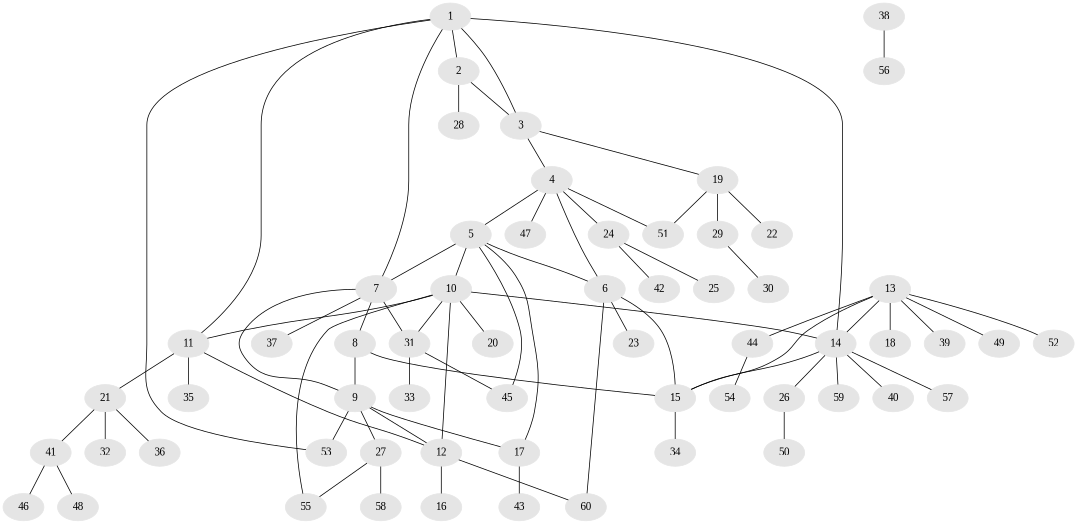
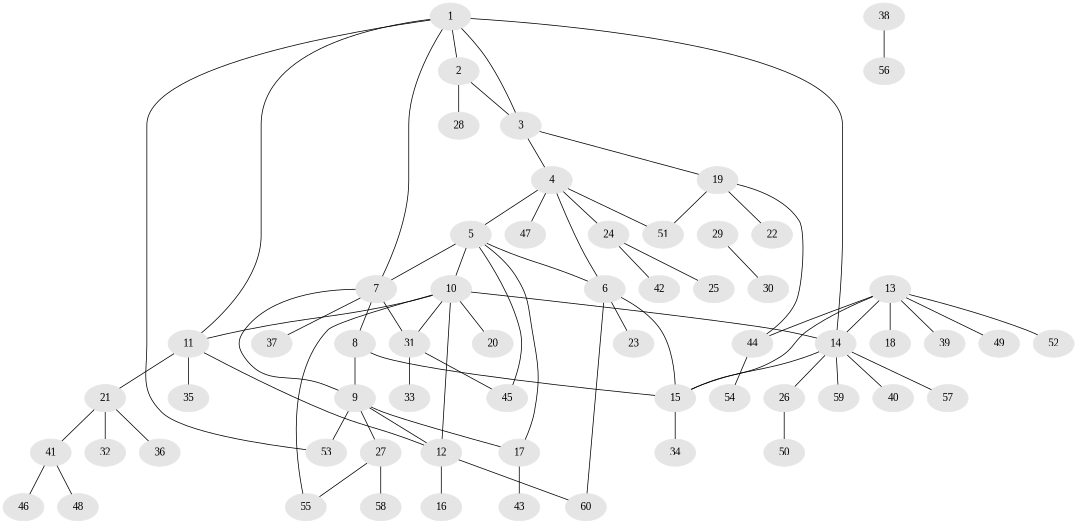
(718, 207) -> (803, 247)
